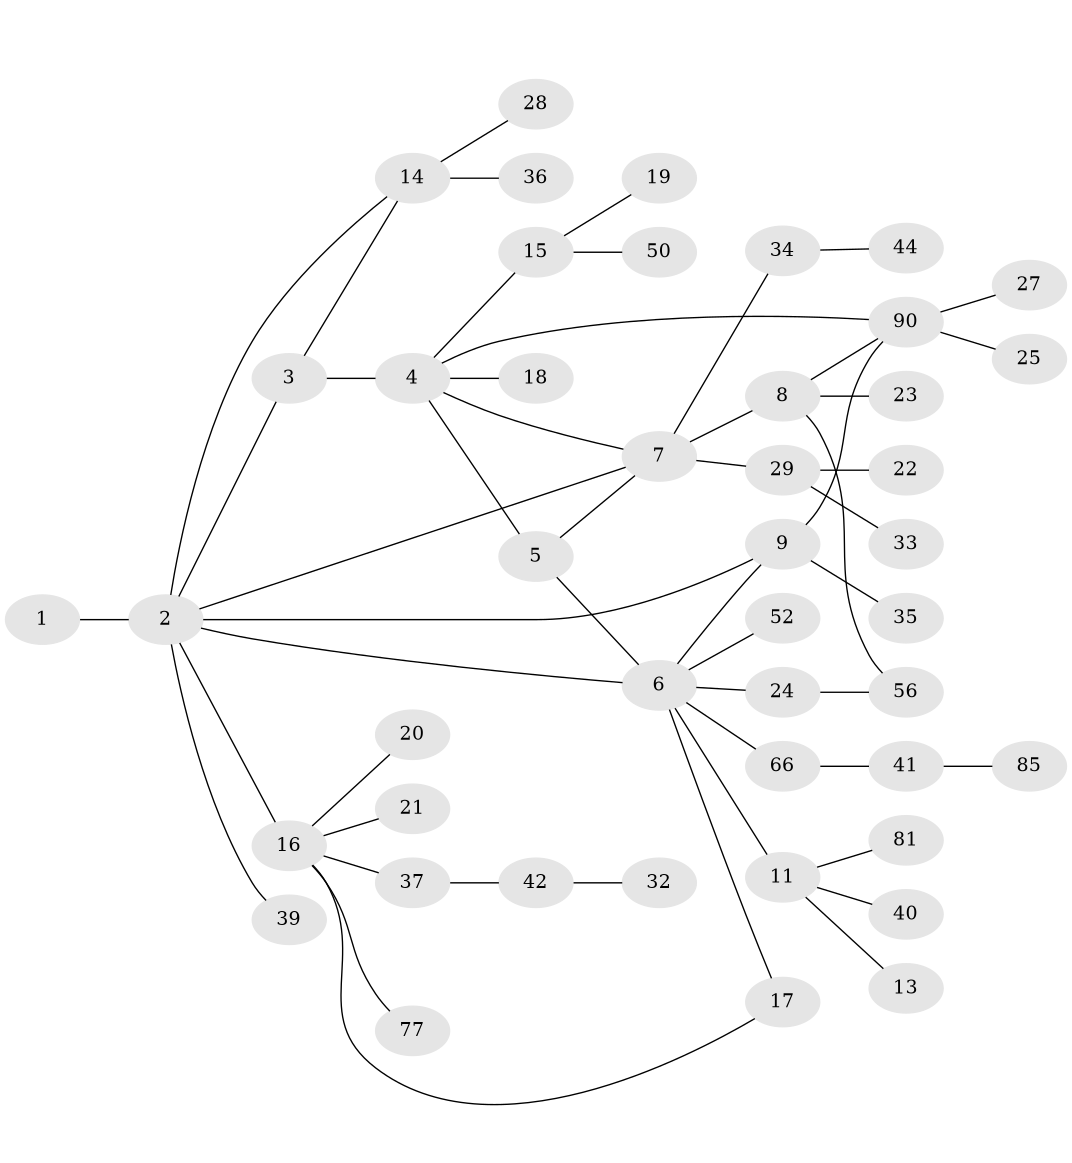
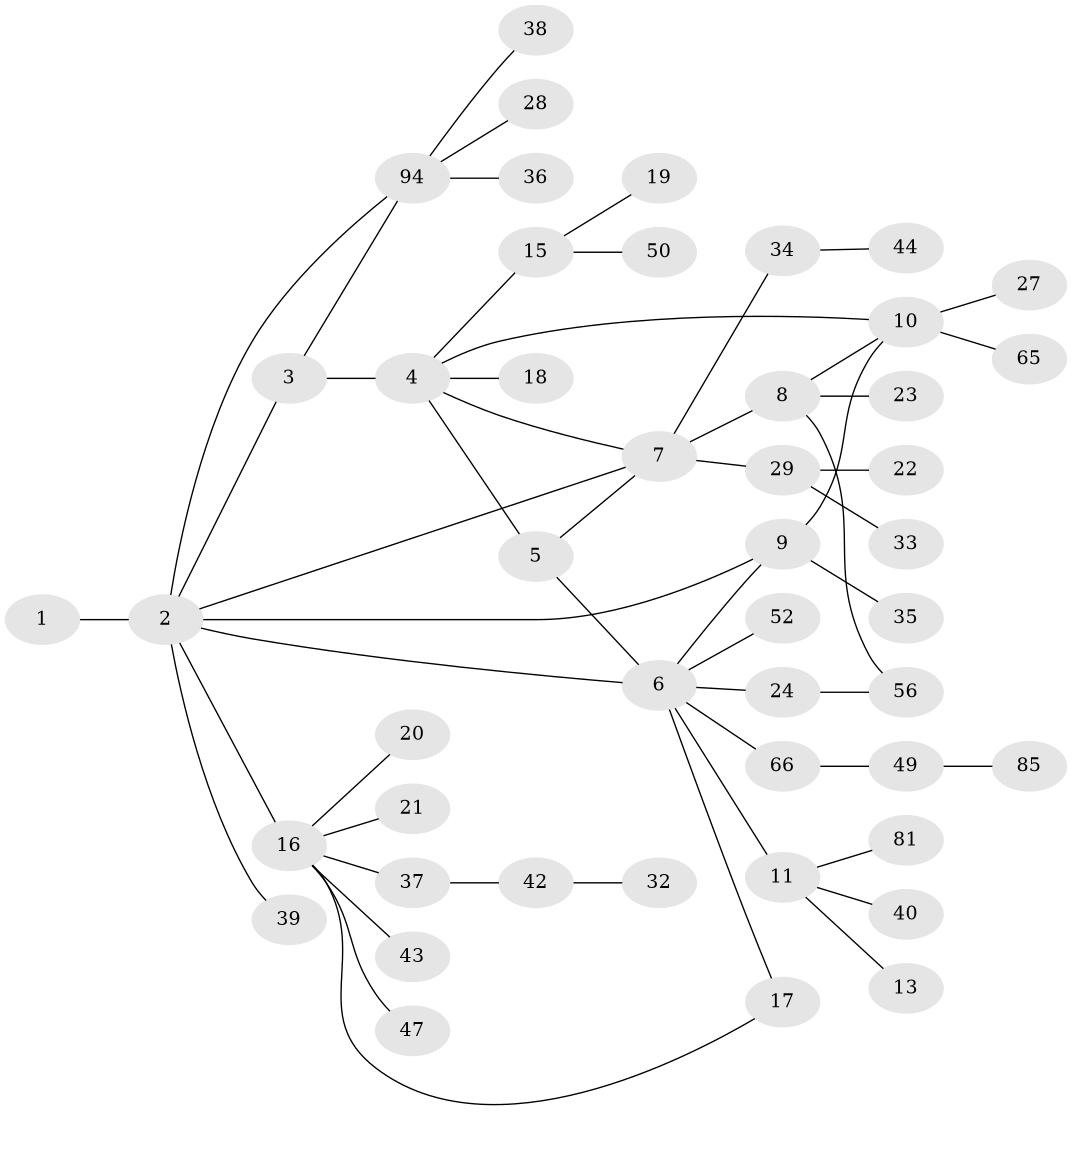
none -> (536, 30)
(413, 178) -> (413, 178)
(906, 322) -> (906, 322)
(1029, 359) -> (1029, 359)
(906, 766) -> (906, 766)
none -> (413, 957)
(413, 1031) -> (413, 1031)
